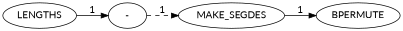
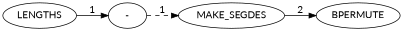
(300, 10) -> (300, 10)
